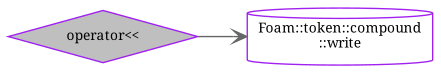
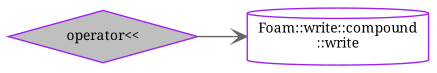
(340, 37) -> (338, 37)
